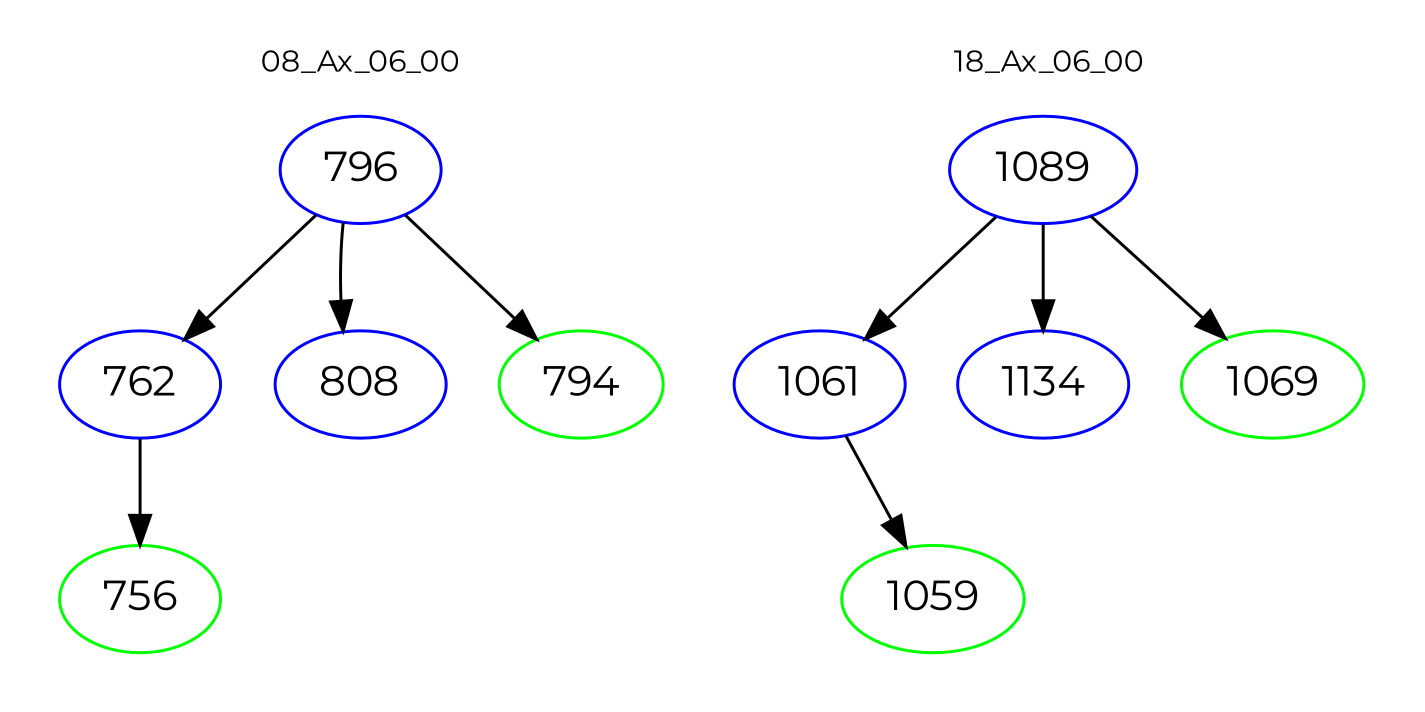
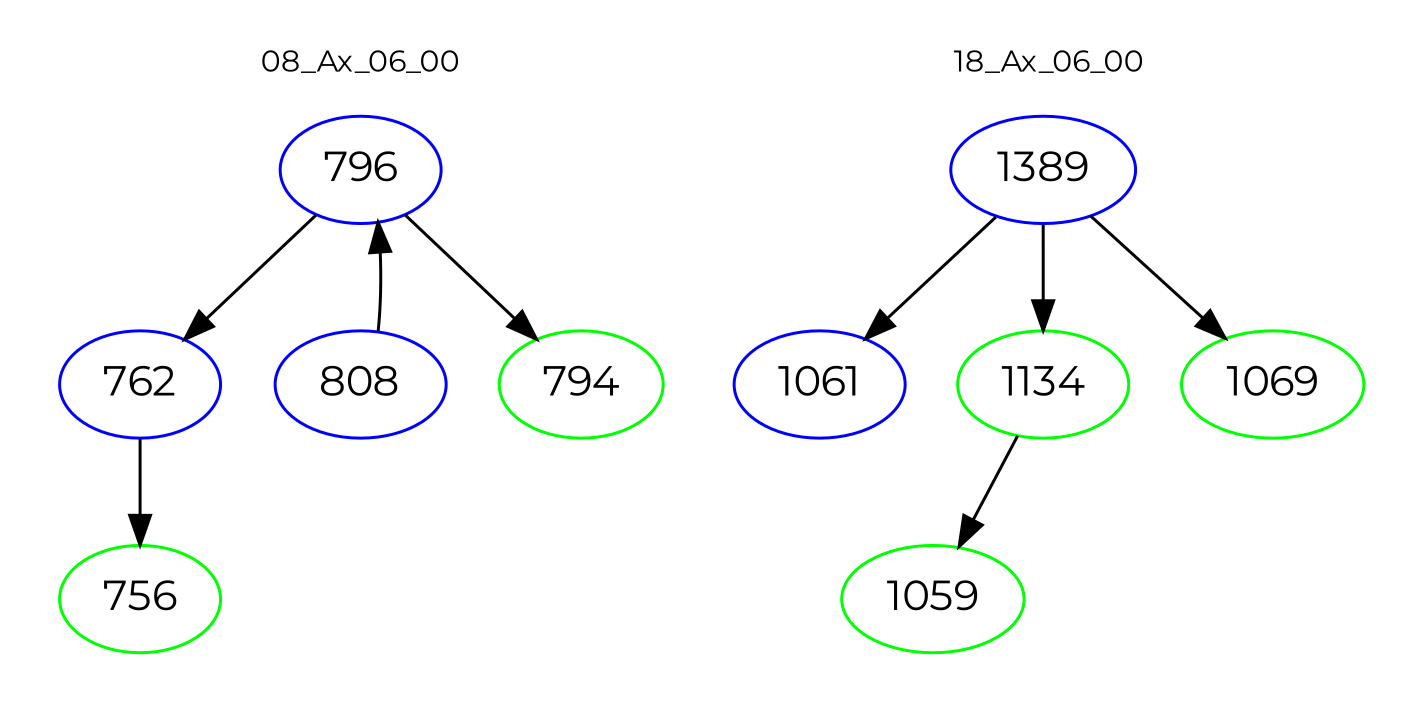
(1043, 170) -> (1043, 170)
(341, 262) -> (381, 292)
(1043, 384) -> (1043, 384)
(869, 478) -> (995, 478)
